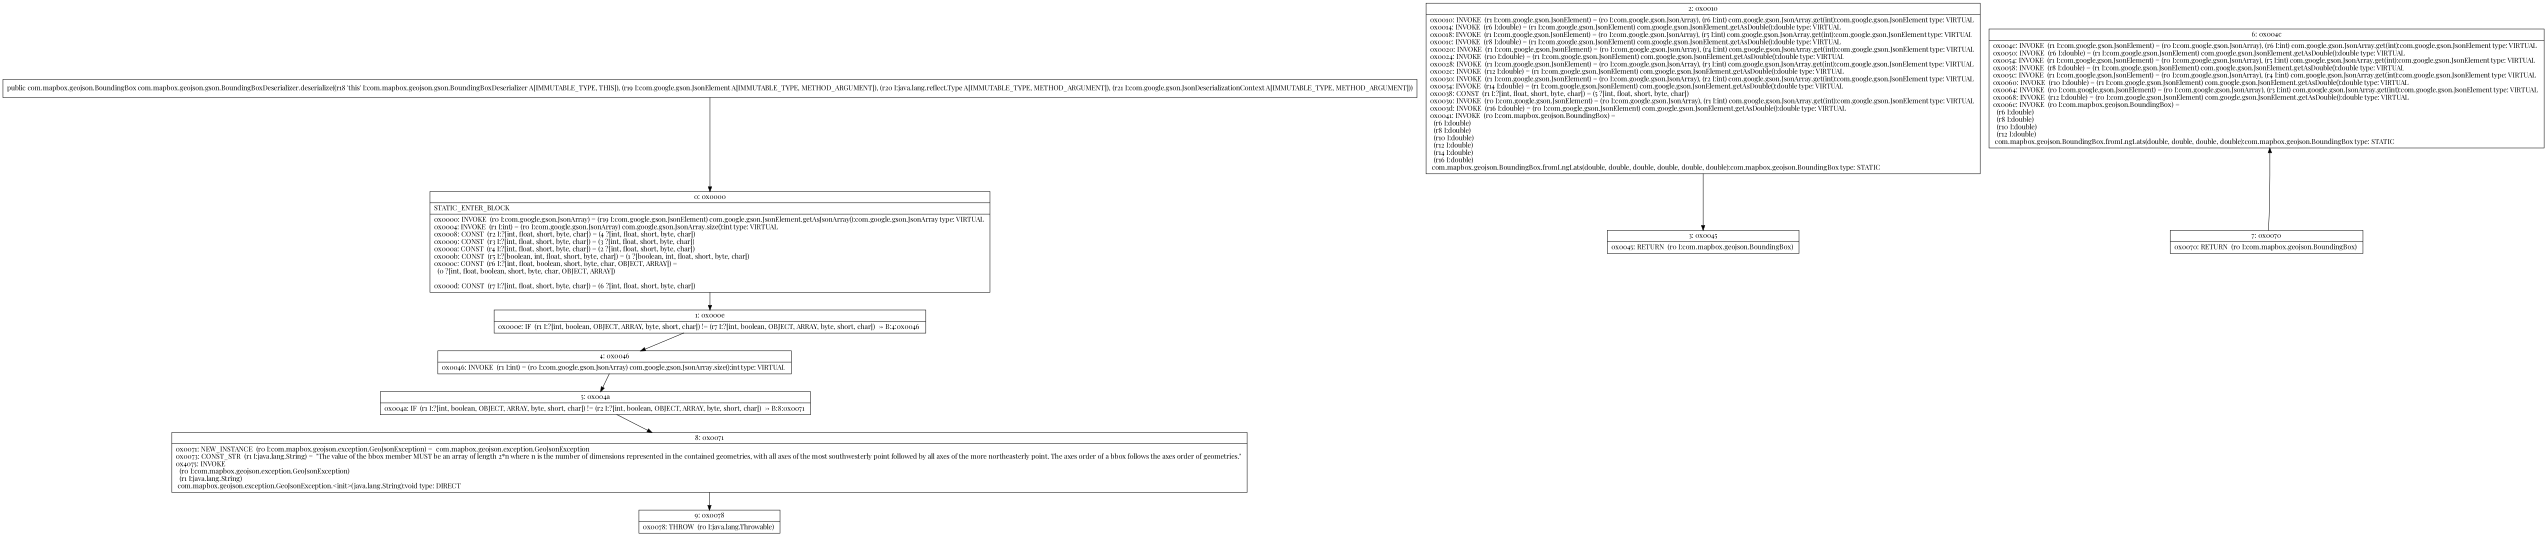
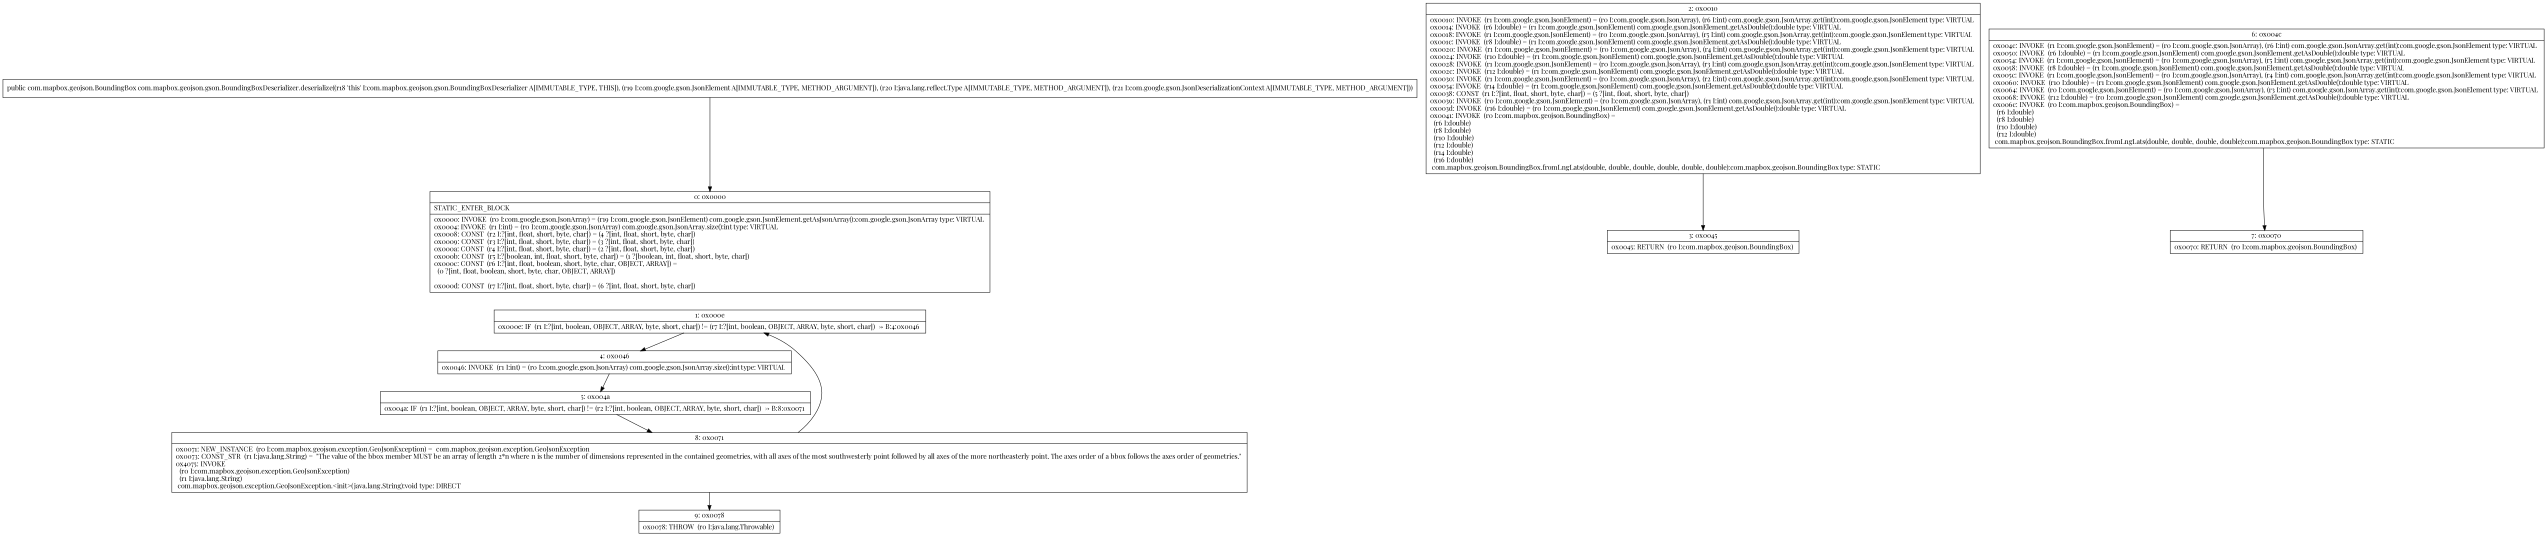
(2270, 192) -> (2263, 187)
(710, 299) -> (817, 376)
